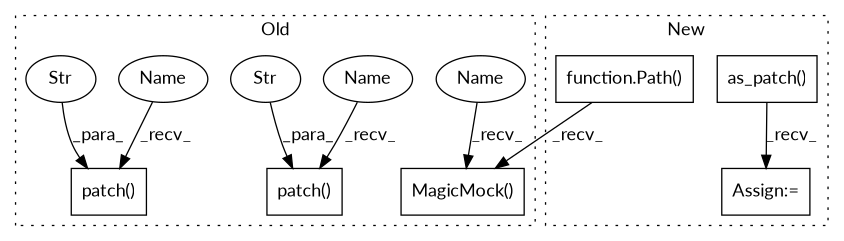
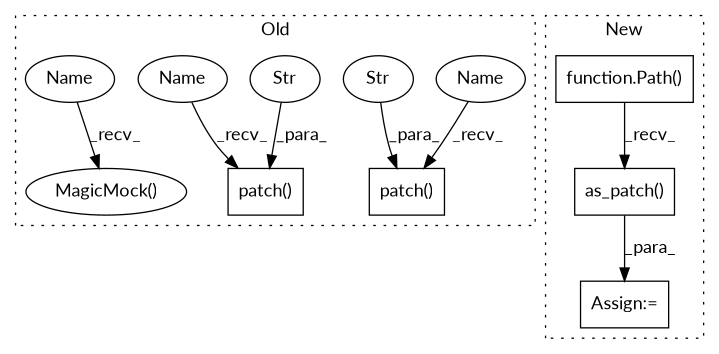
(553, 129) -> (625, 129)
(792, 135) -> (651, 248)
(463, 192) -> (106, 192)
